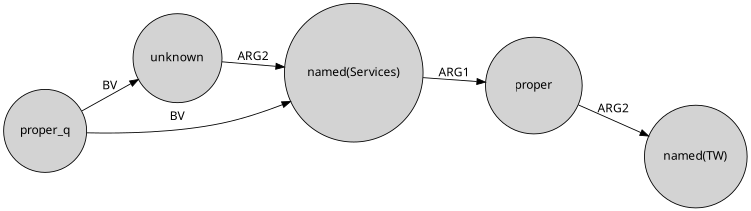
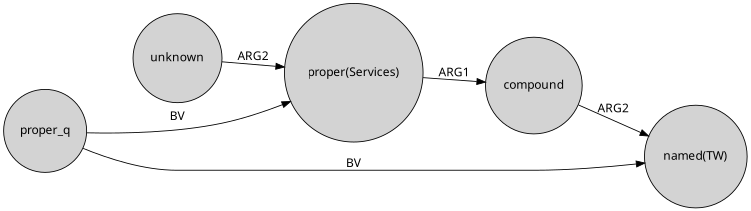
(354, 73) -> (354, 73)
(534, 86) -> (534, 86)
(106, 97) -> (358, 170)
